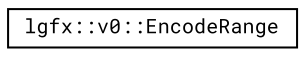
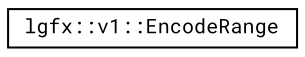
(153, 28) -> (153, 28)
